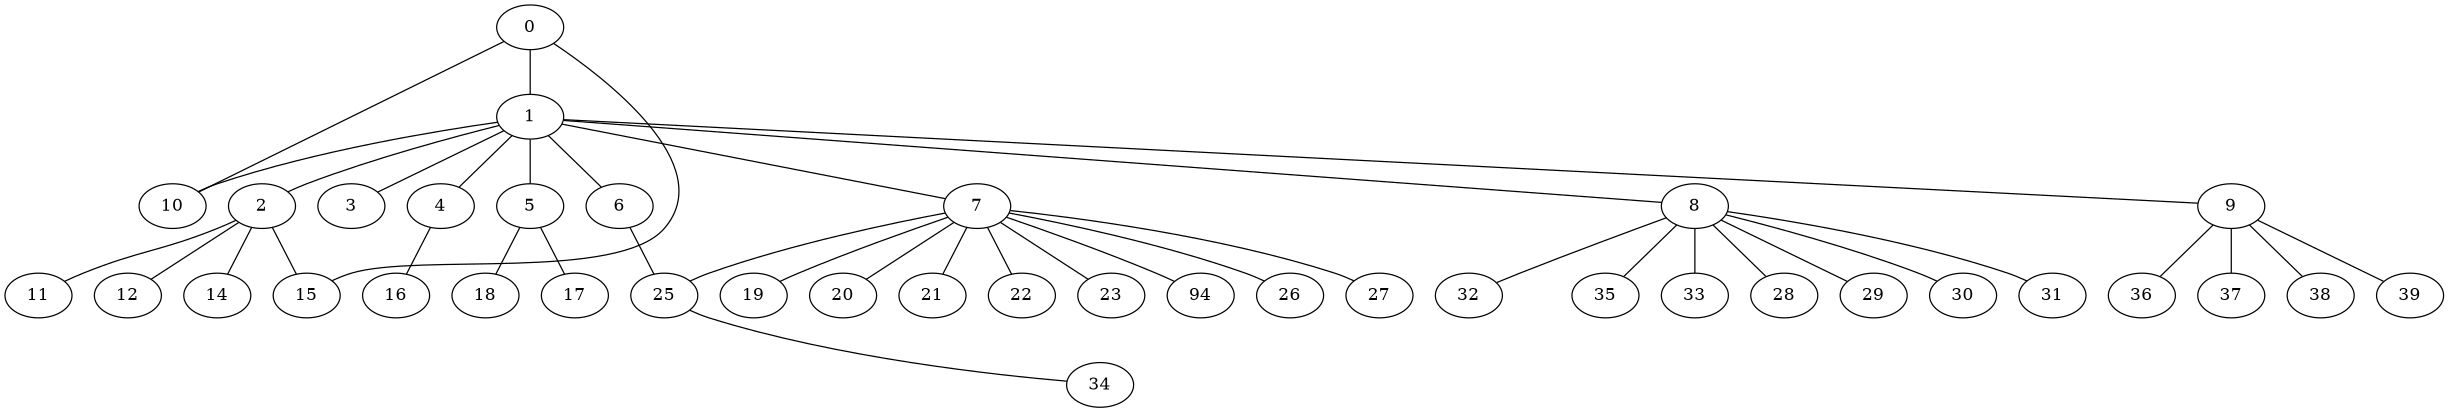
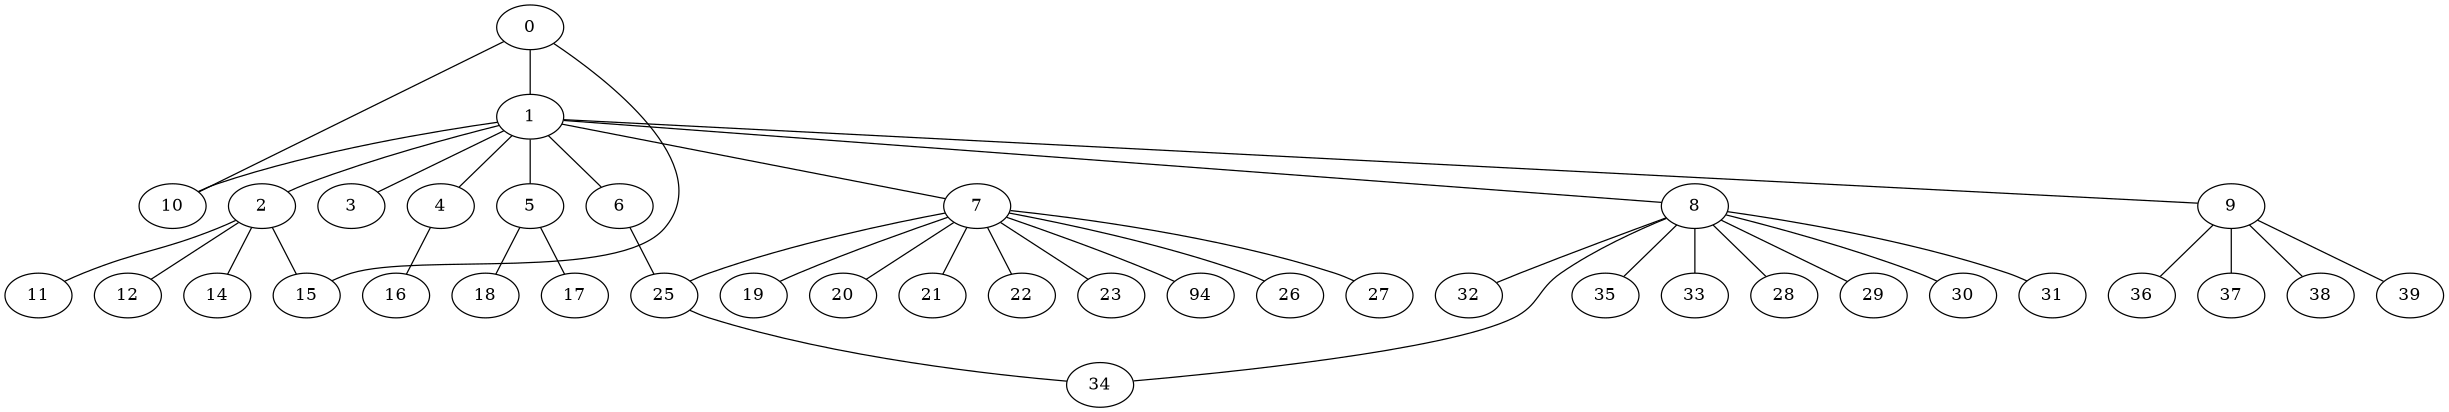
none -> (1417, 345)
